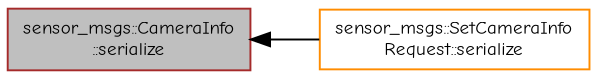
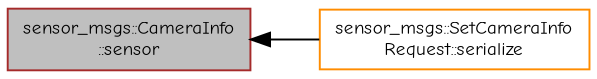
(129, 39) -> (129, 39)
